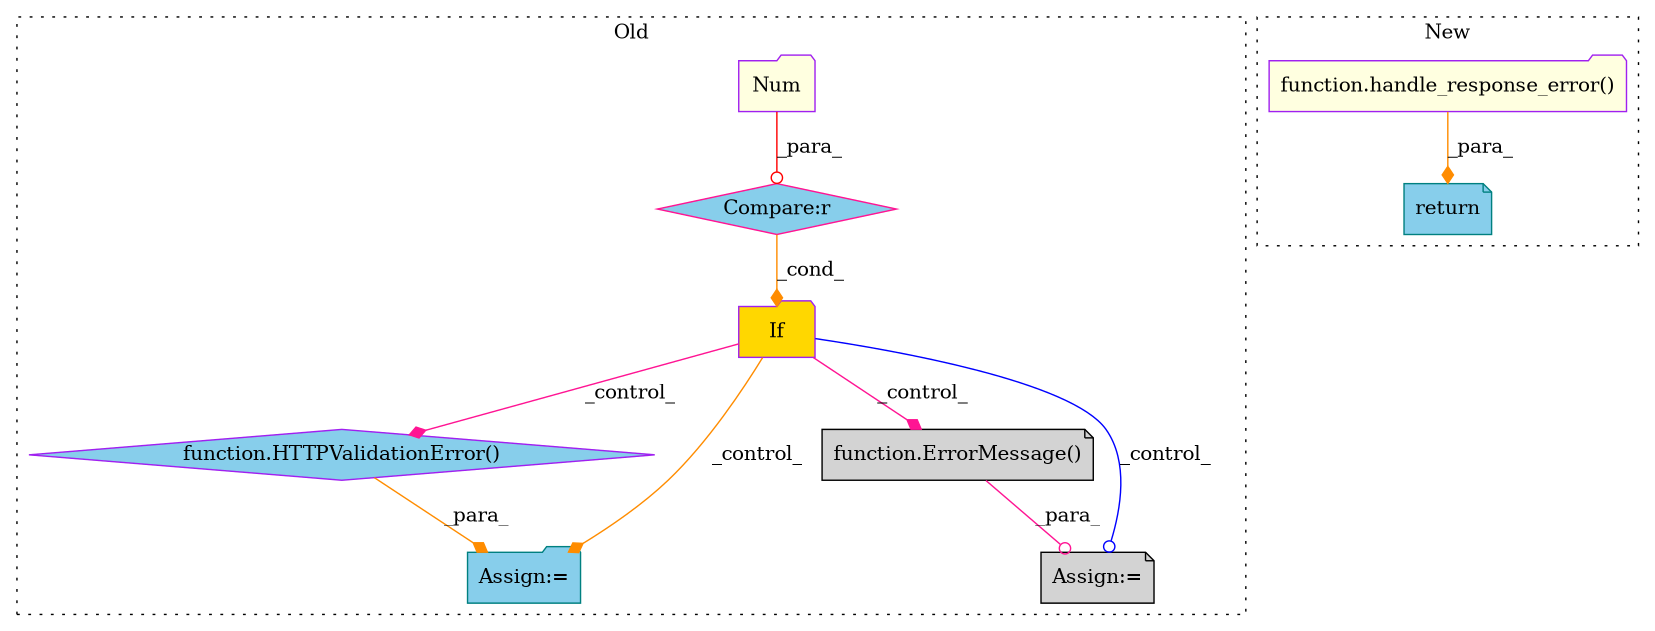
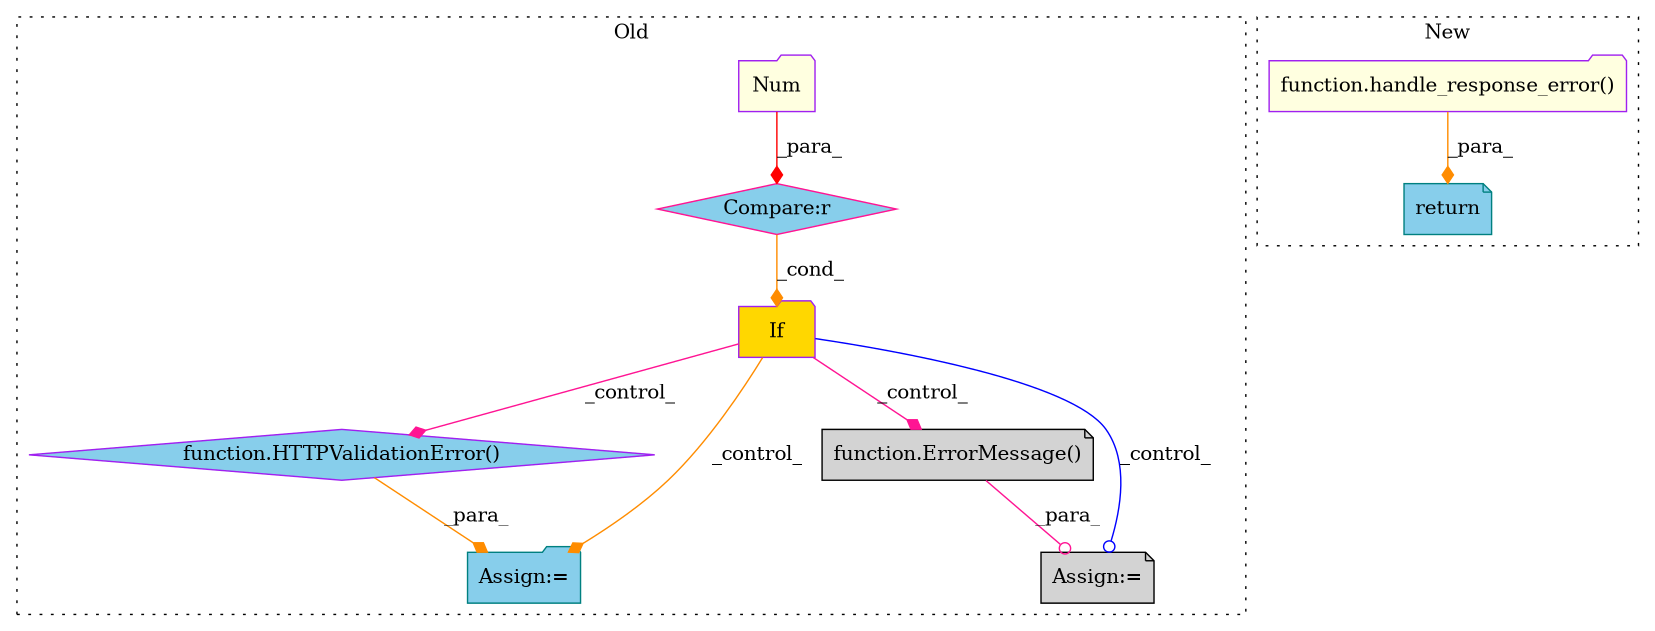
(777, 142) -> (777, 139)
